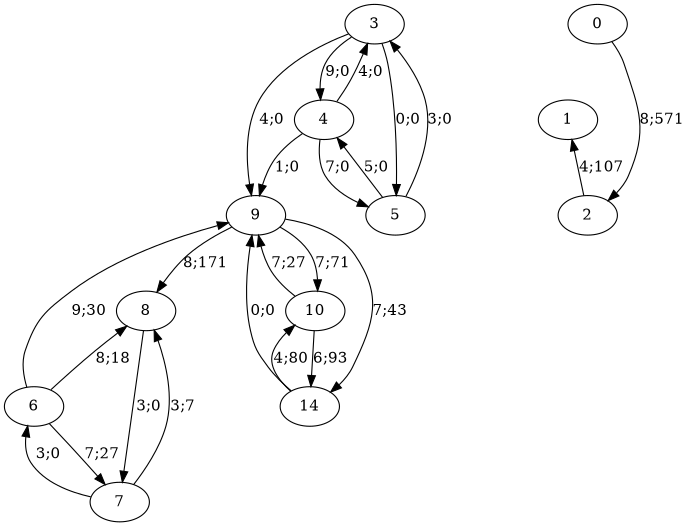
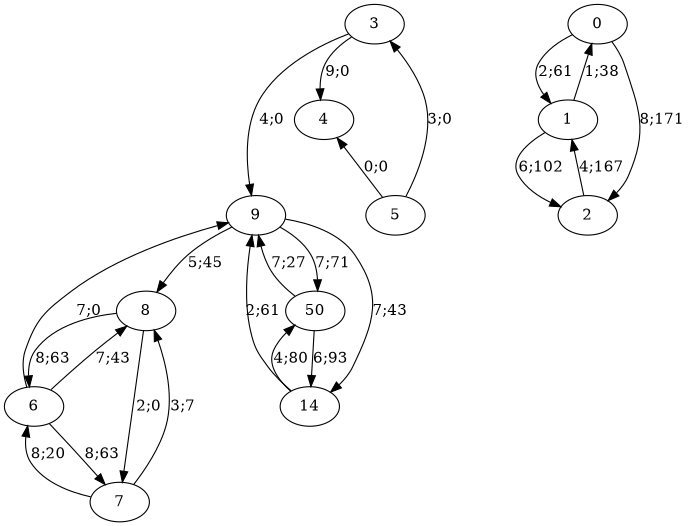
none -> (542, 59)
none -> (581, 77)
(351, 78) -> none
(394, 113) -> none
(662, 120) -> (662, 120)
(278, 156) -> none
(376, 168) -> (376, 168)
(601, 168) -> (601, 168)
none -> (516, 169)
(327, 178) -> none
(205, 263) -> (205, 263)
(89, 311) -> (89, 311)
(263, 311) -> (263, 311)
(315, 311) -> (315, 311)
none -> (60, 330)
(113, 359) -> (113, 359)
(149, 406) -> (149, 406)
(48, 454) -> (48, 454)
(102, 454) -> (102, 454)
